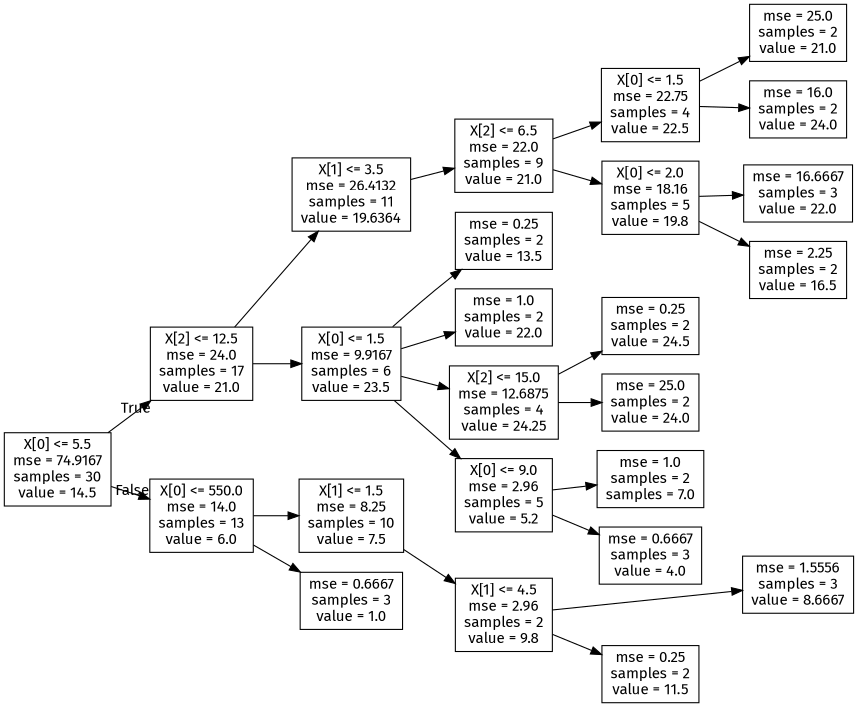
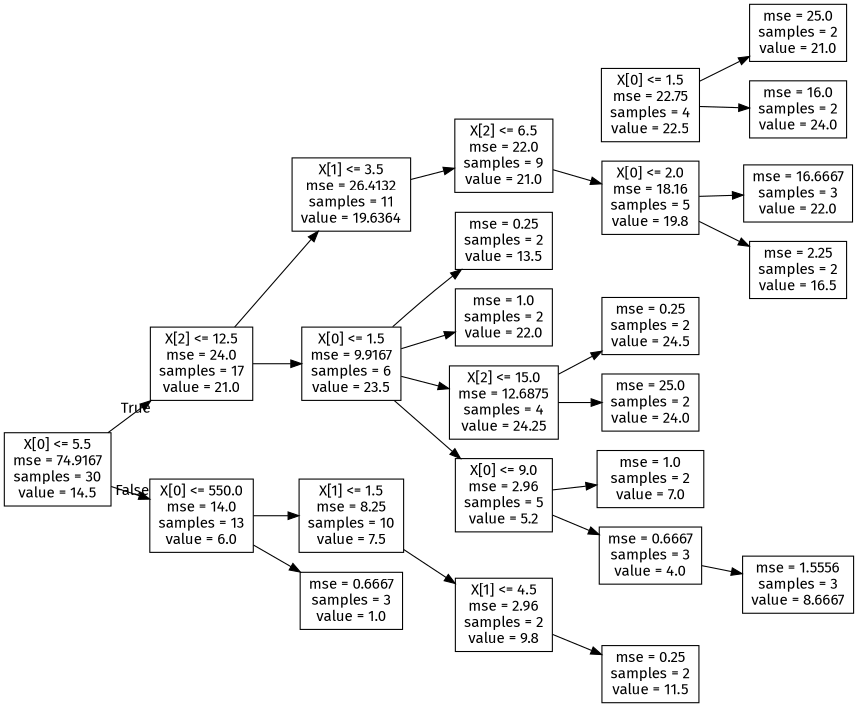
(572, 132) -> none
(650, 479) -> (650, 479)
(642, 601) -> (717, 569)
